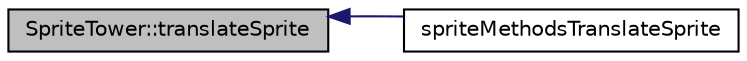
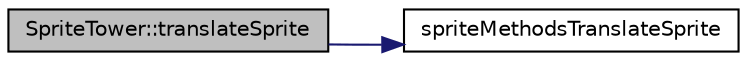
(377, 16) -> (355, 45)
